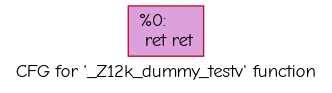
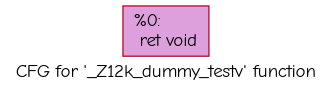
(166, 40) -> (166, 40)
